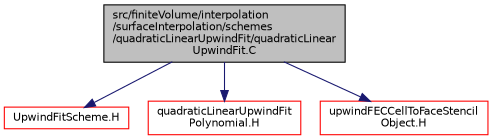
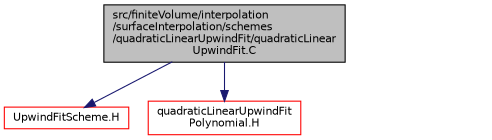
(404, 118) -> none
